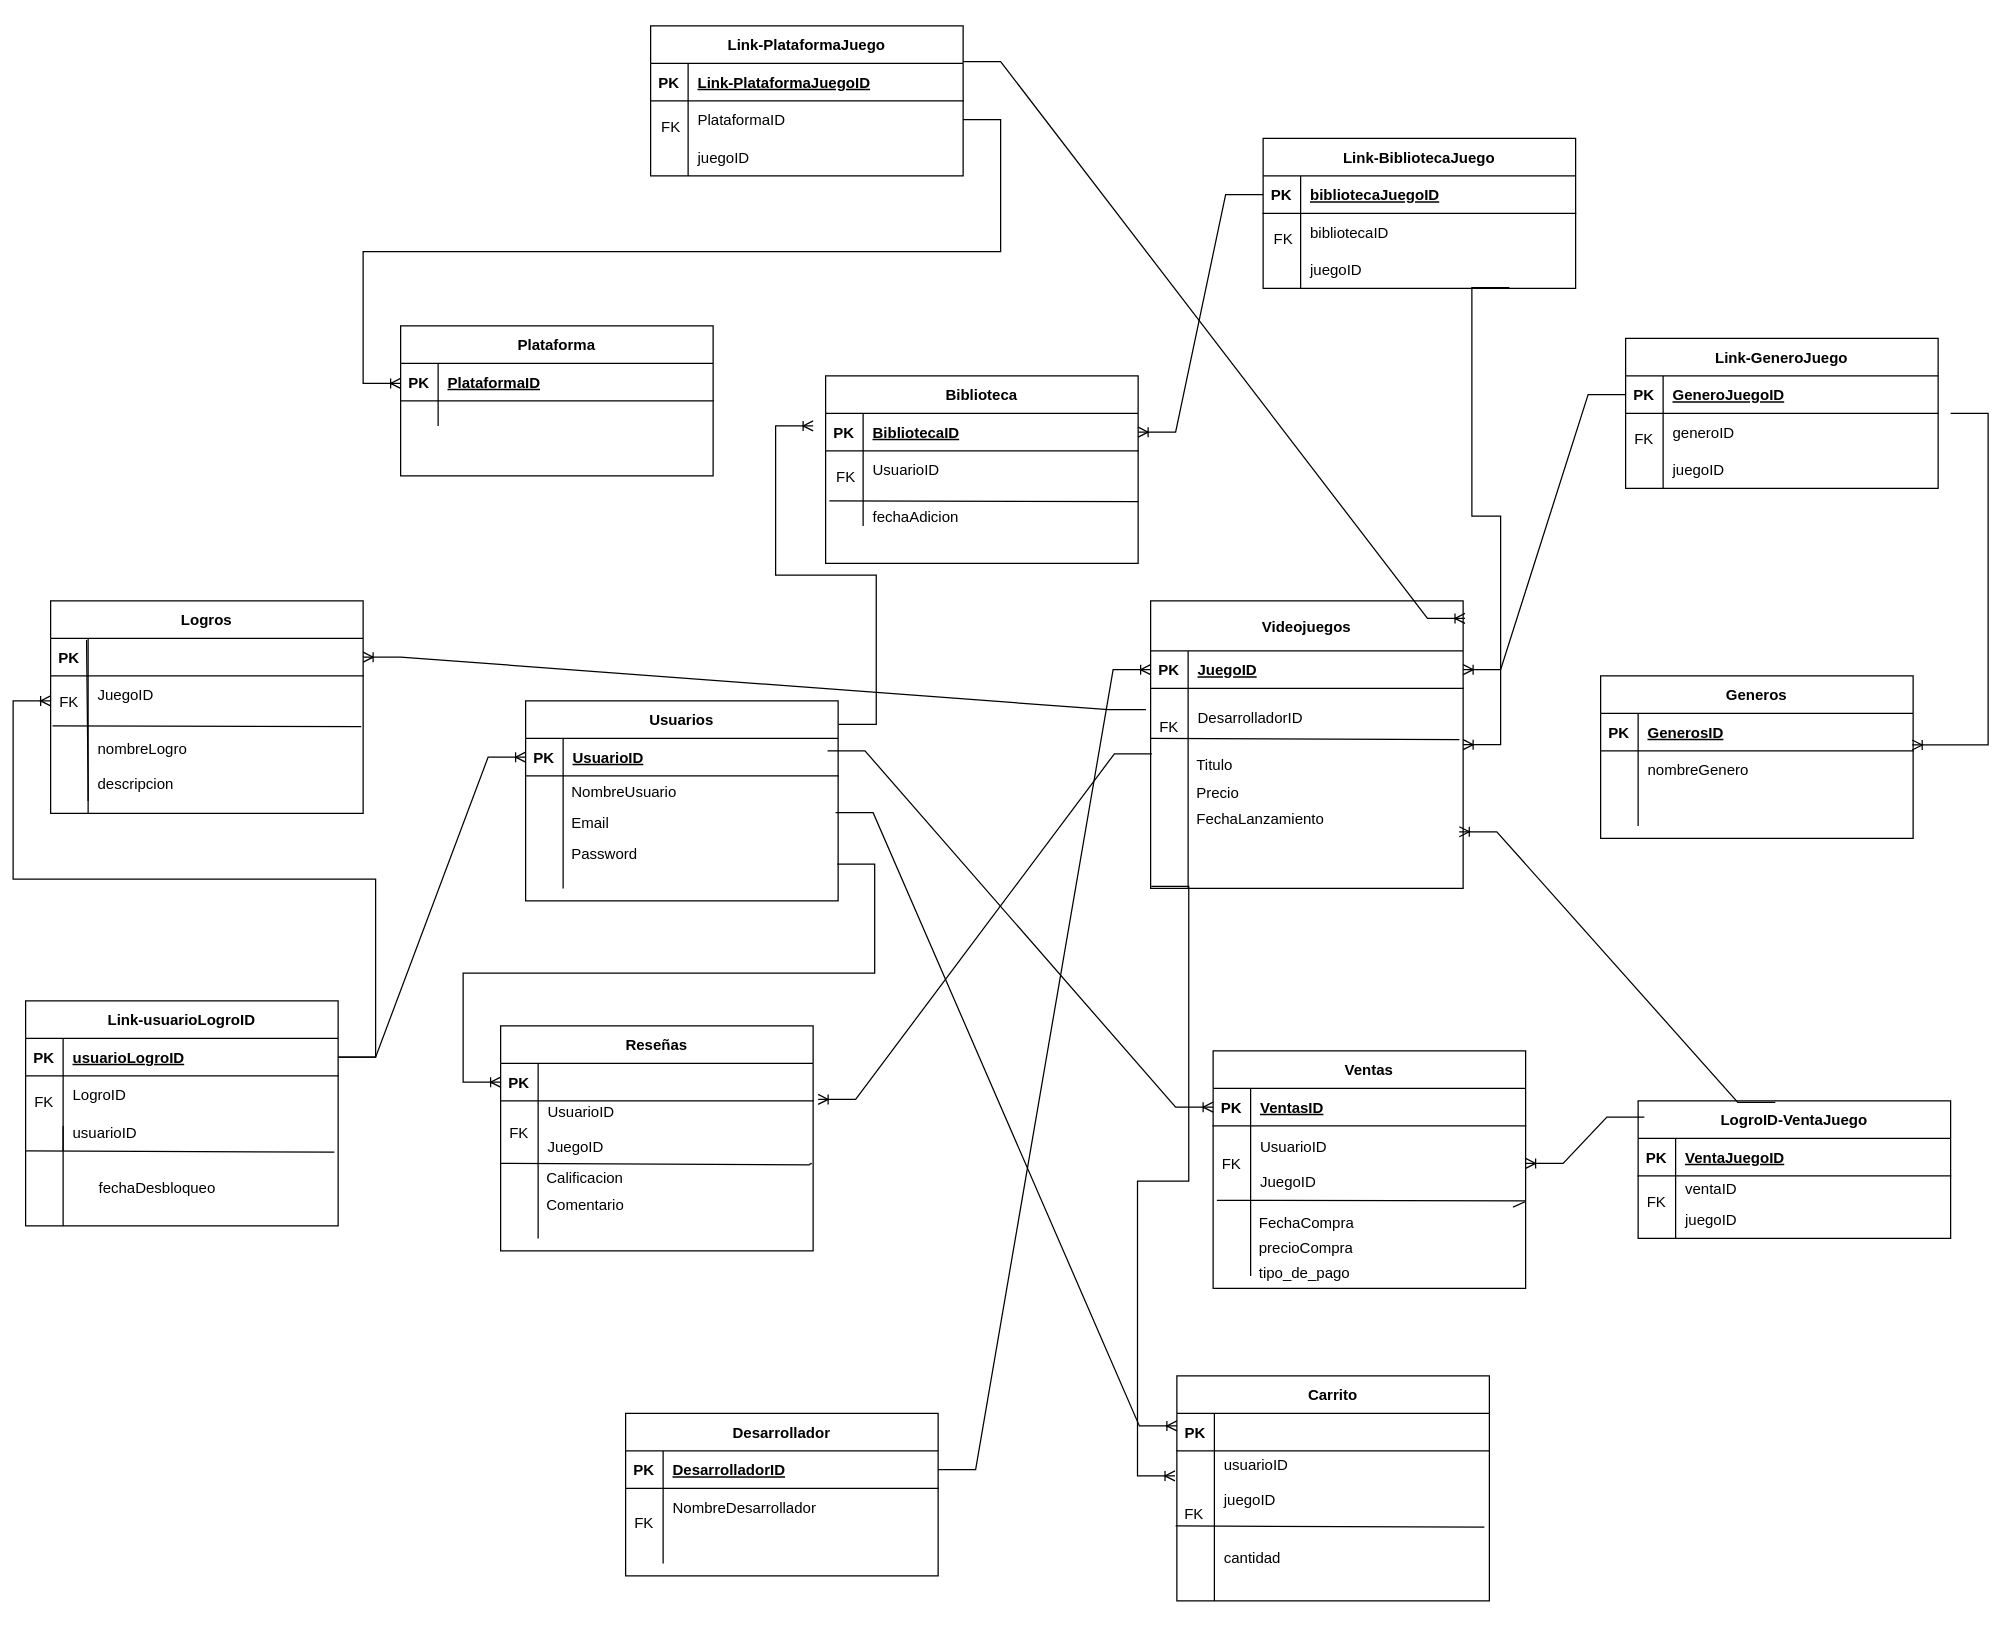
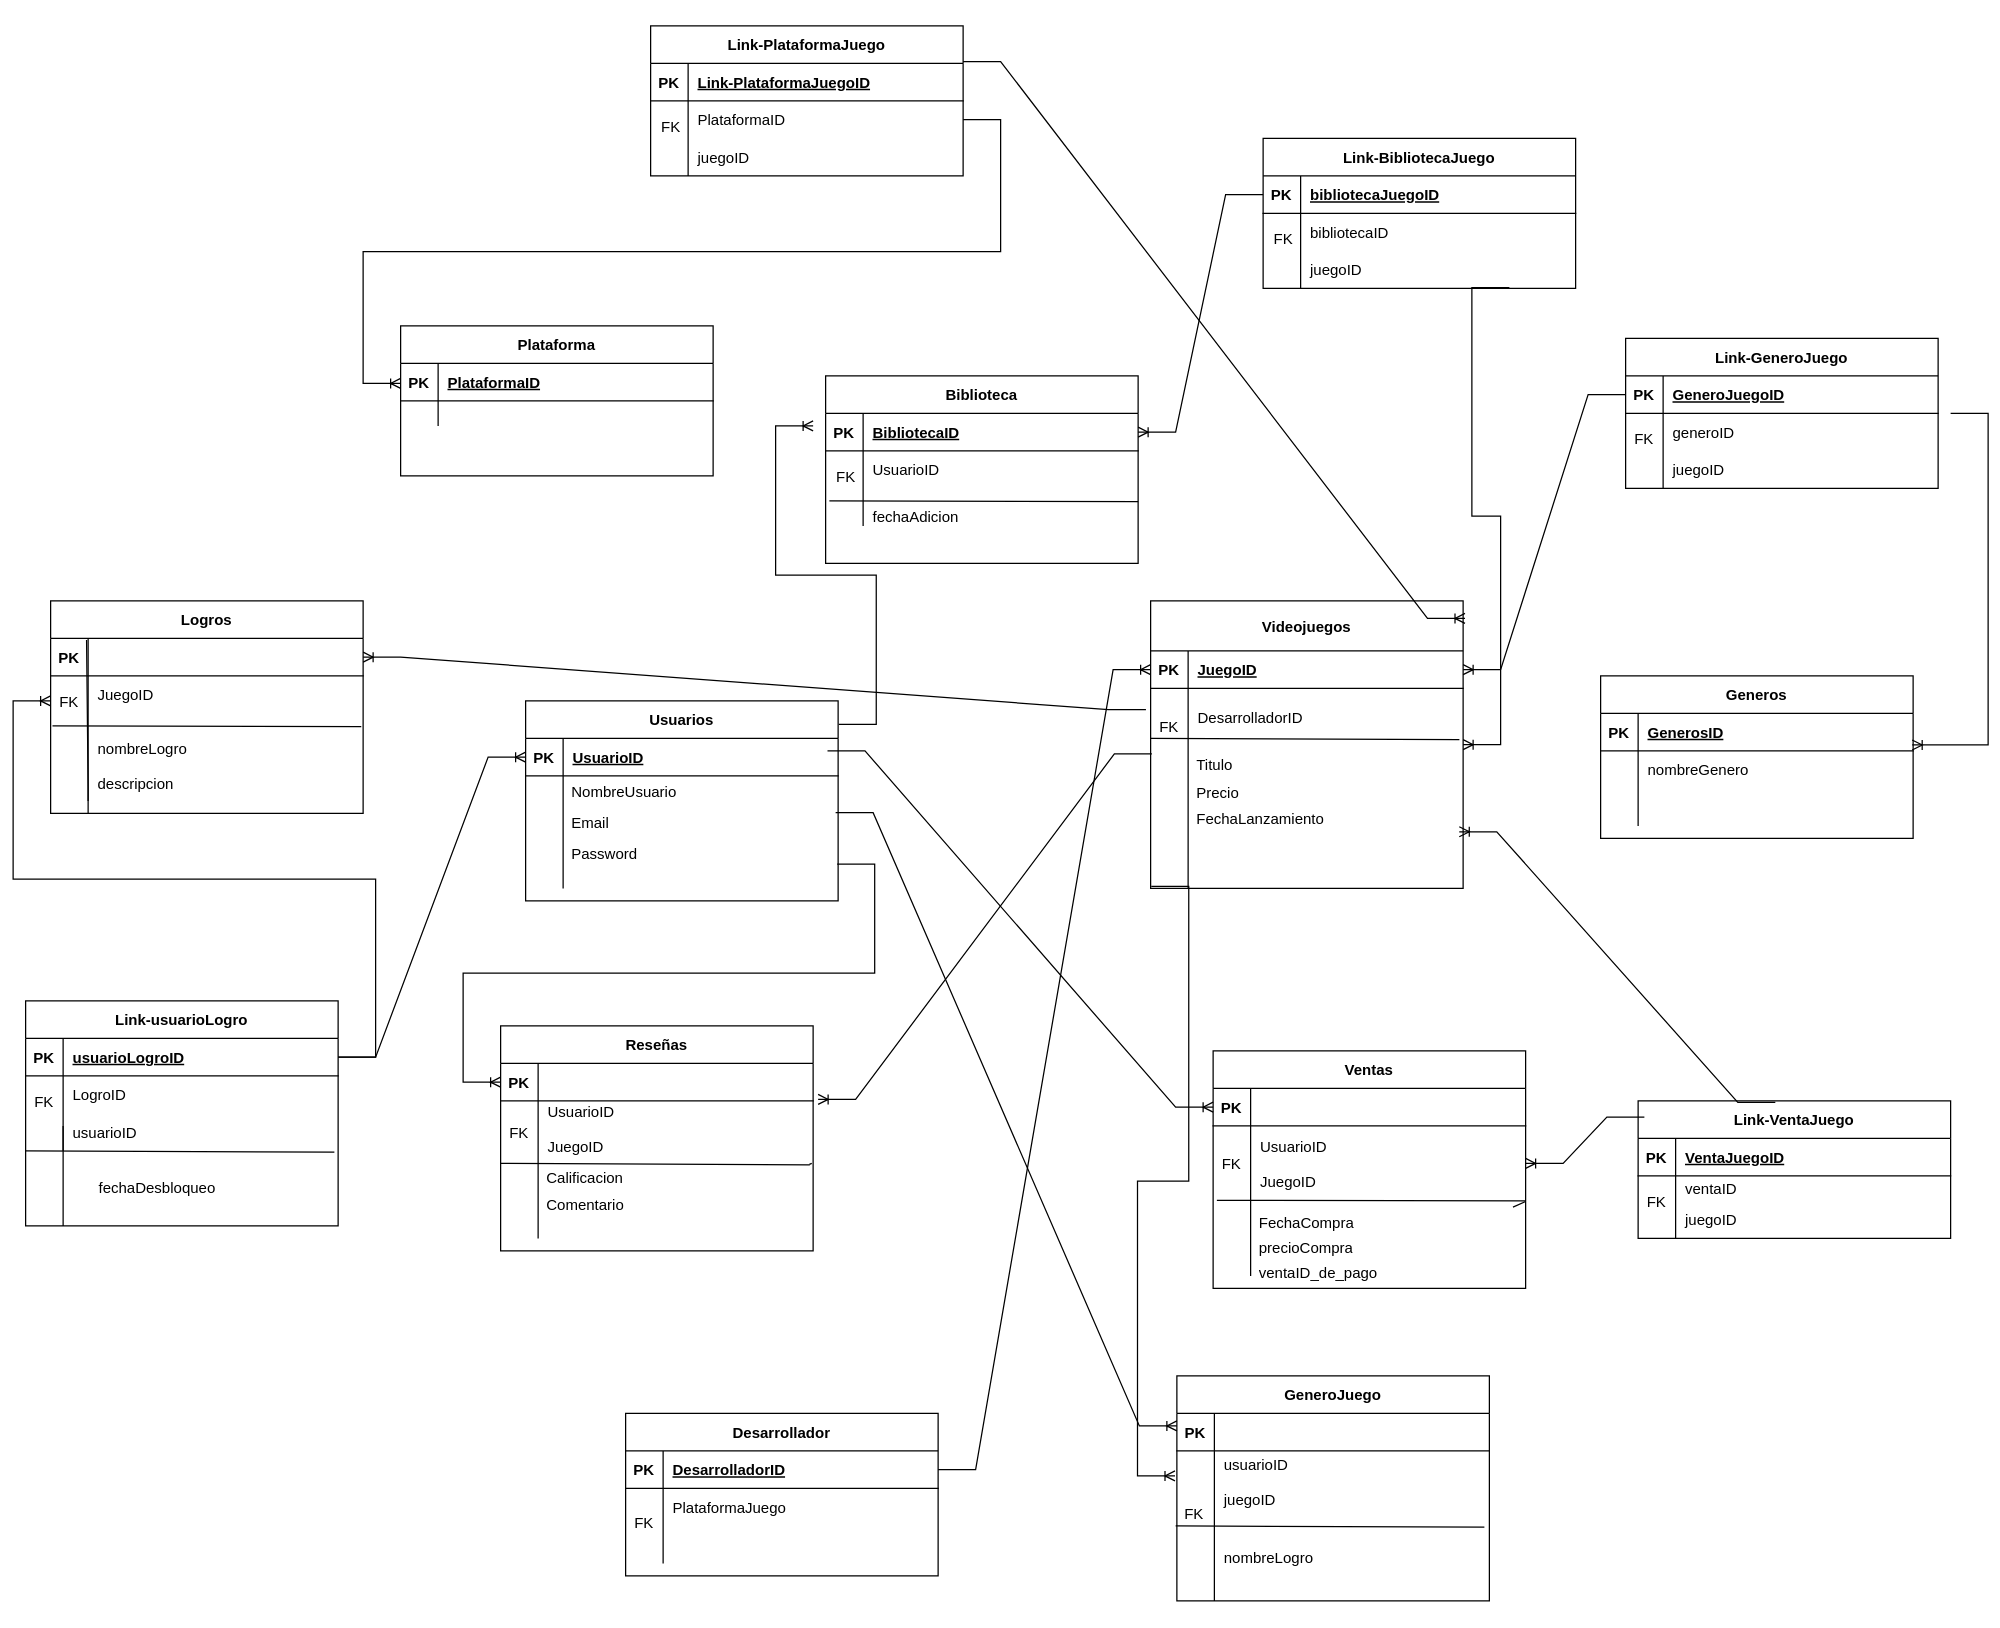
(181, 1020) -> (181, 1020)
(1388, 1107) -> none
(1794, 1120) -> (1794, 1120)
(1308, 1273) -> (1322, 1273)
(1333, 1395) -> (1333, 1395)
(748, 1508) -> (734, 1508)
(1255, 1558) -> (1270, 1558)
